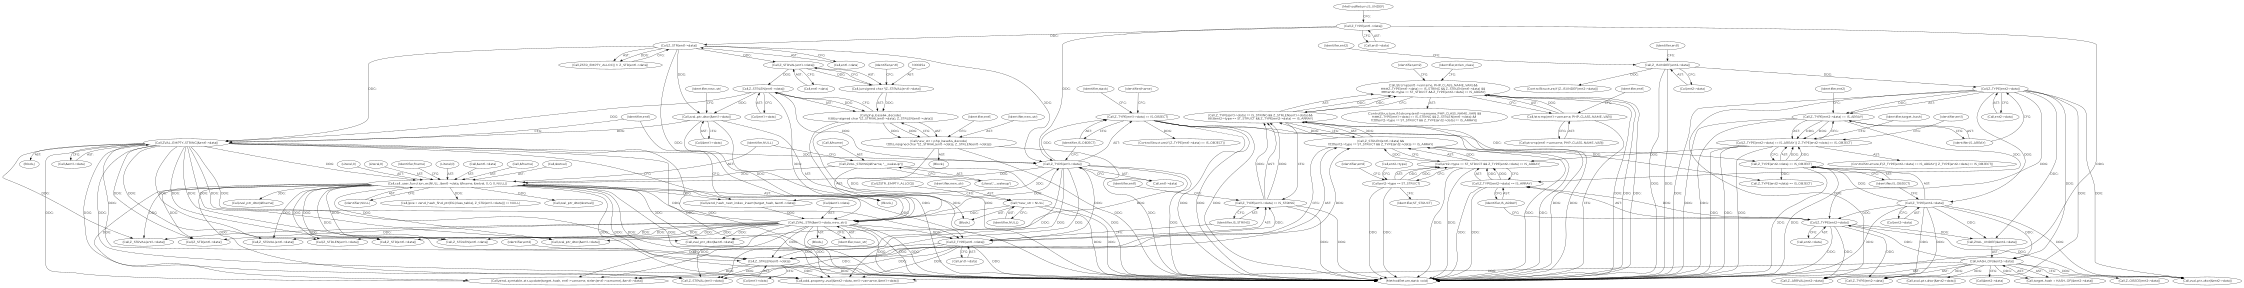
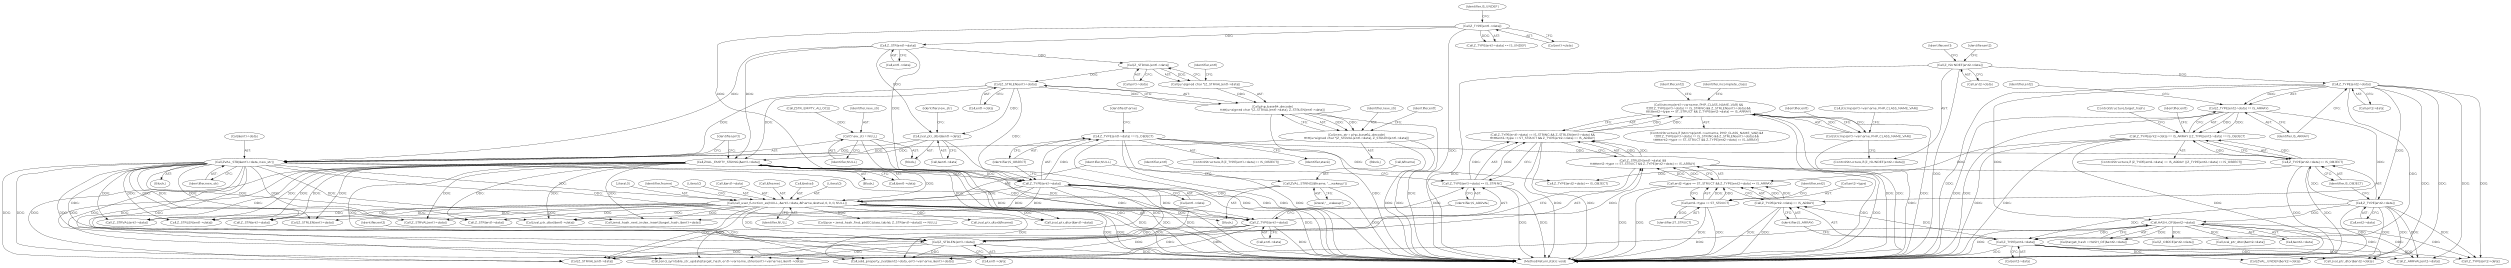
(1363, 7) -> (1482, 7)
none -> (1496, 46)
(610, 65) -> none
(919, 65) -> none
(1457, 65) -> (1725, 85)
(1635, 75) -> (1945, 108)
(1116, 102) -> (1231, 146)
(1904, 117) -> (2121, 108)
(1560, 128) -> (1869, 148)
(1168, 131) -> (1194, 151)
(1572, 131) -> (1877, 122)
(648, 174) -> (613, 193)
(1387, 174) -> (1829, 193)
(971, 193) -> (842, 122)
(1411, 193) -> (1683, 213)
(574, 203) -> none
(1588, 203) -> (1913, 203)
(782, 213) -> (430, 206)
(975, 213) -> (775, 151)
none -> (1689, 214)
(1233, 223) -> (1472, 203)
(1992, 251) -> (2247, 229)
(1917, 271) -> (1981, 242)
(1946, 271) -> (2400, 242)
(1994, 271) -> (2252, 232)
(2021, 271) -> (2124, 232)
(2053, 271) -> (2177, 232)
